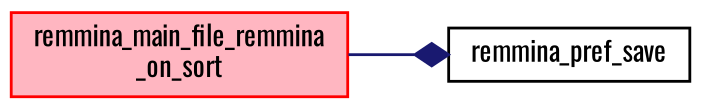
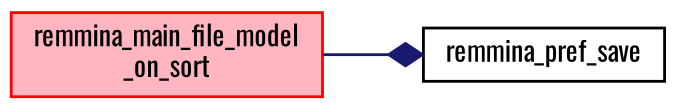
(179, 55) -> (167, 55)
